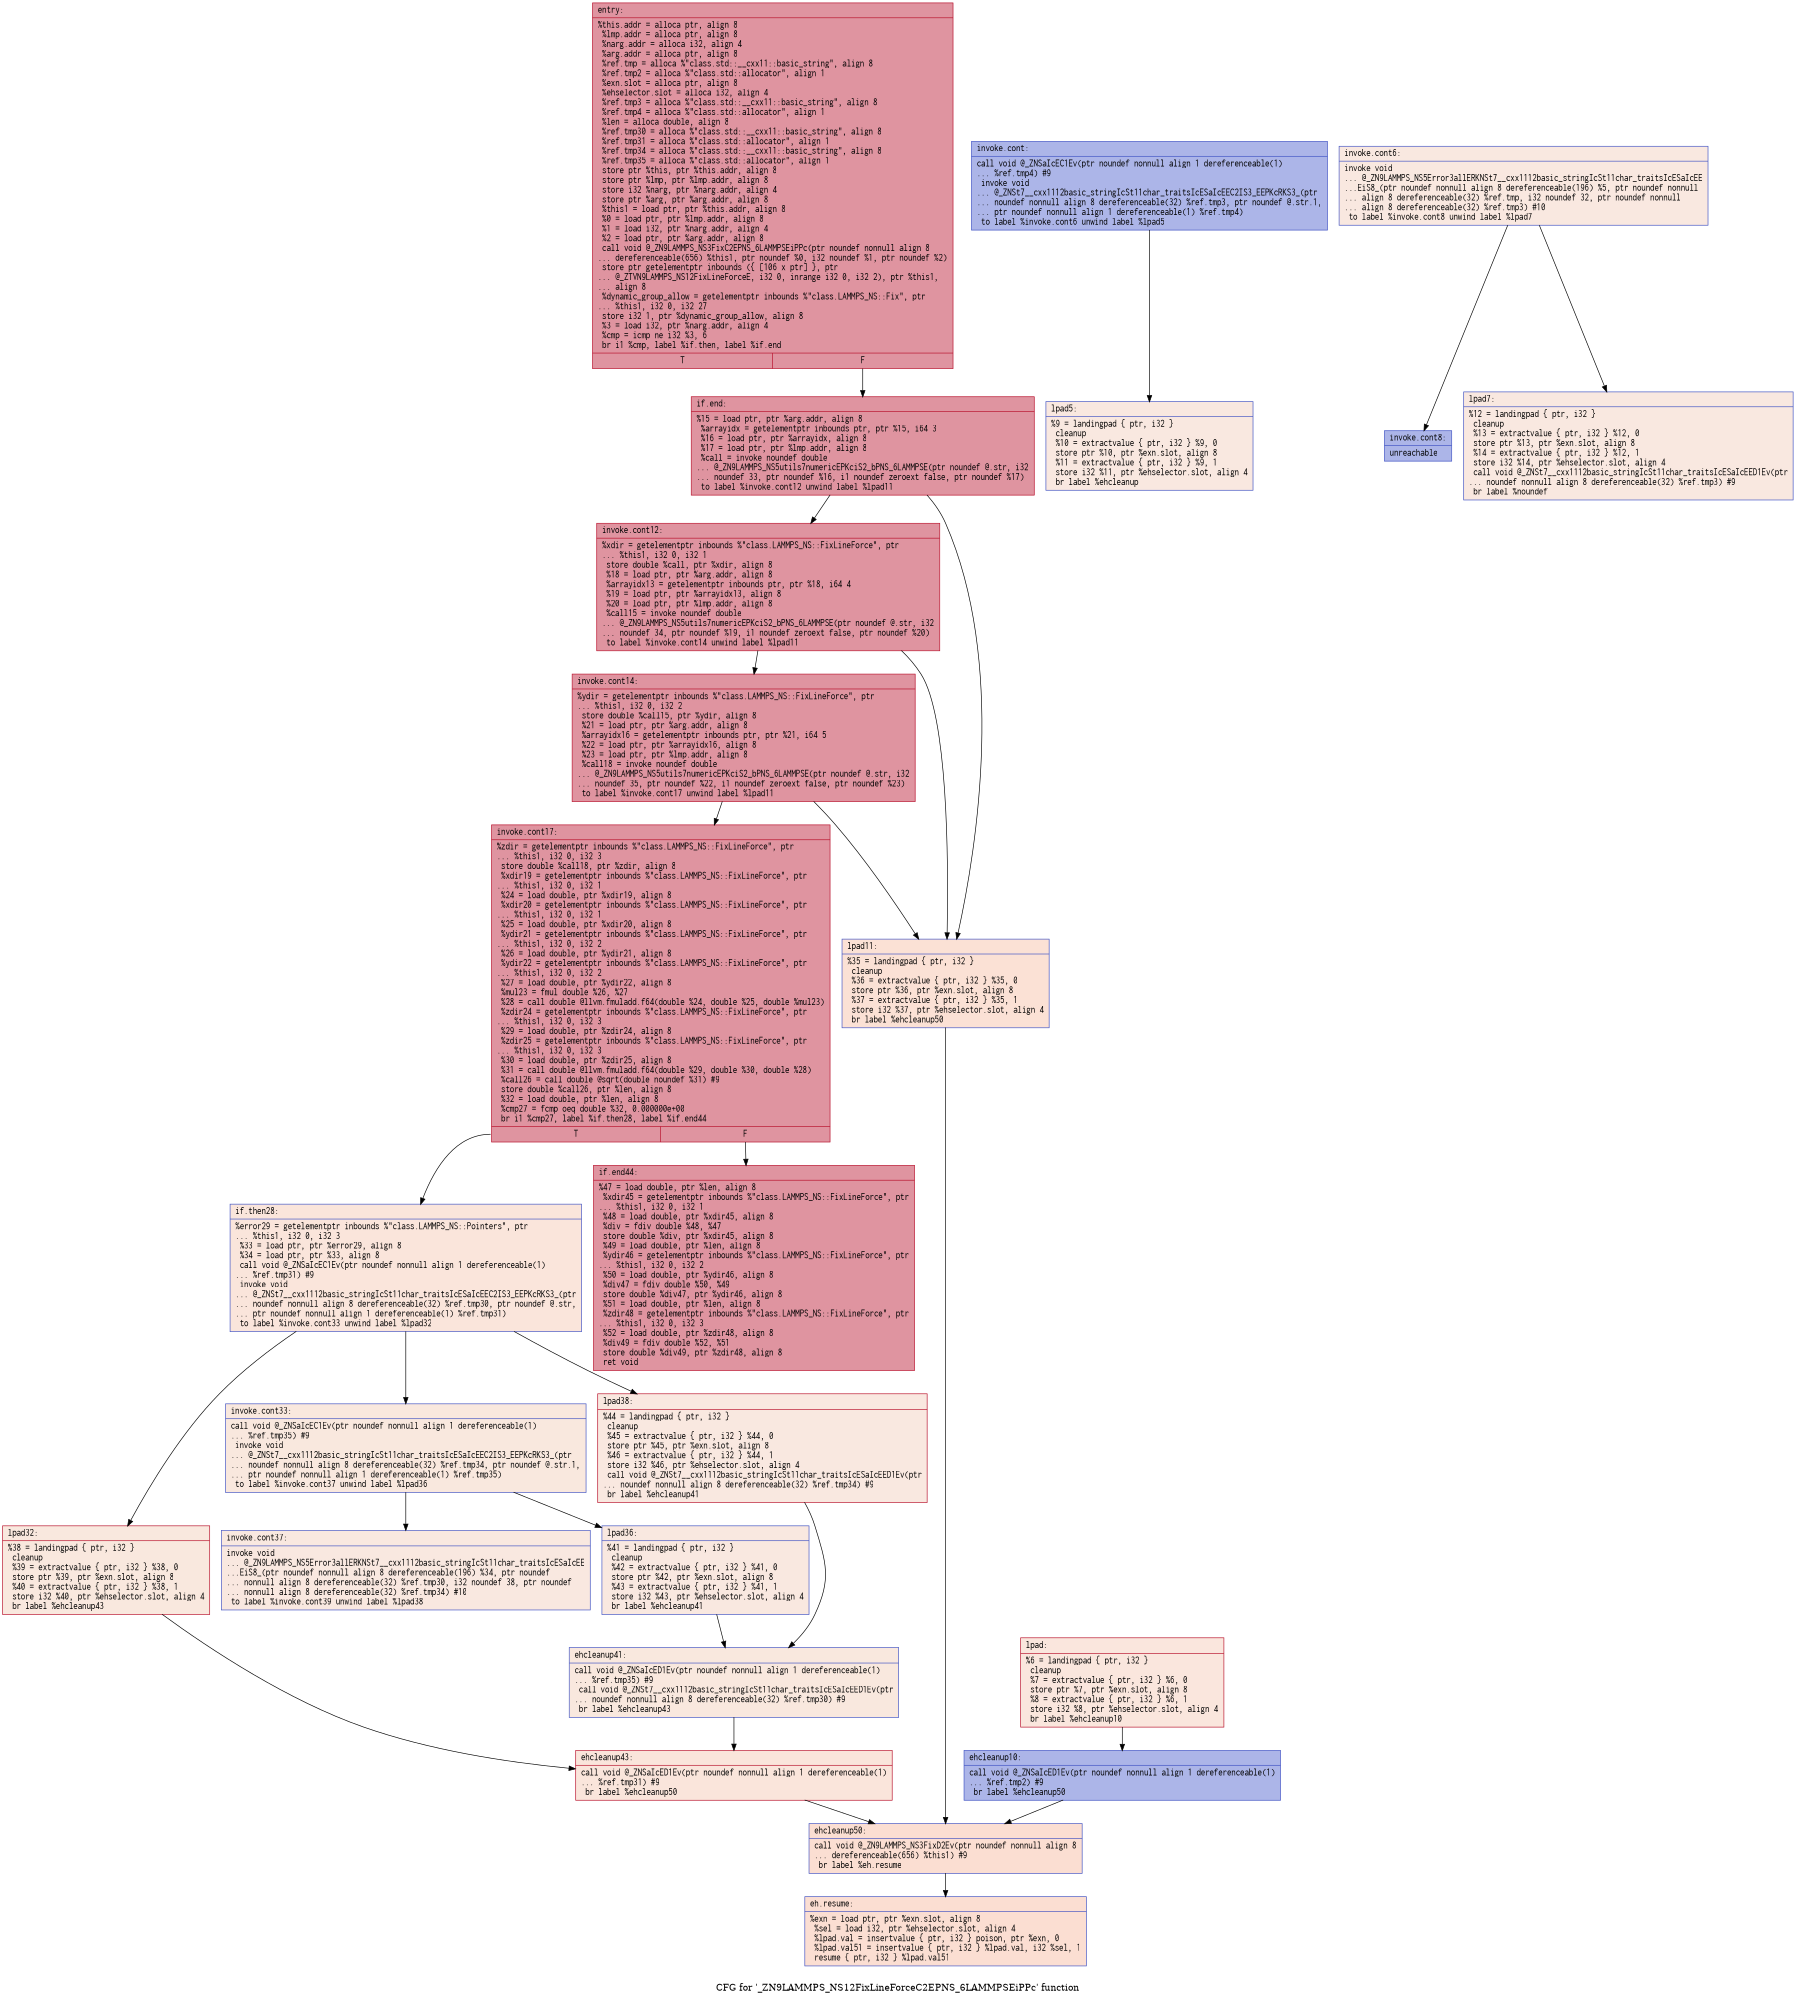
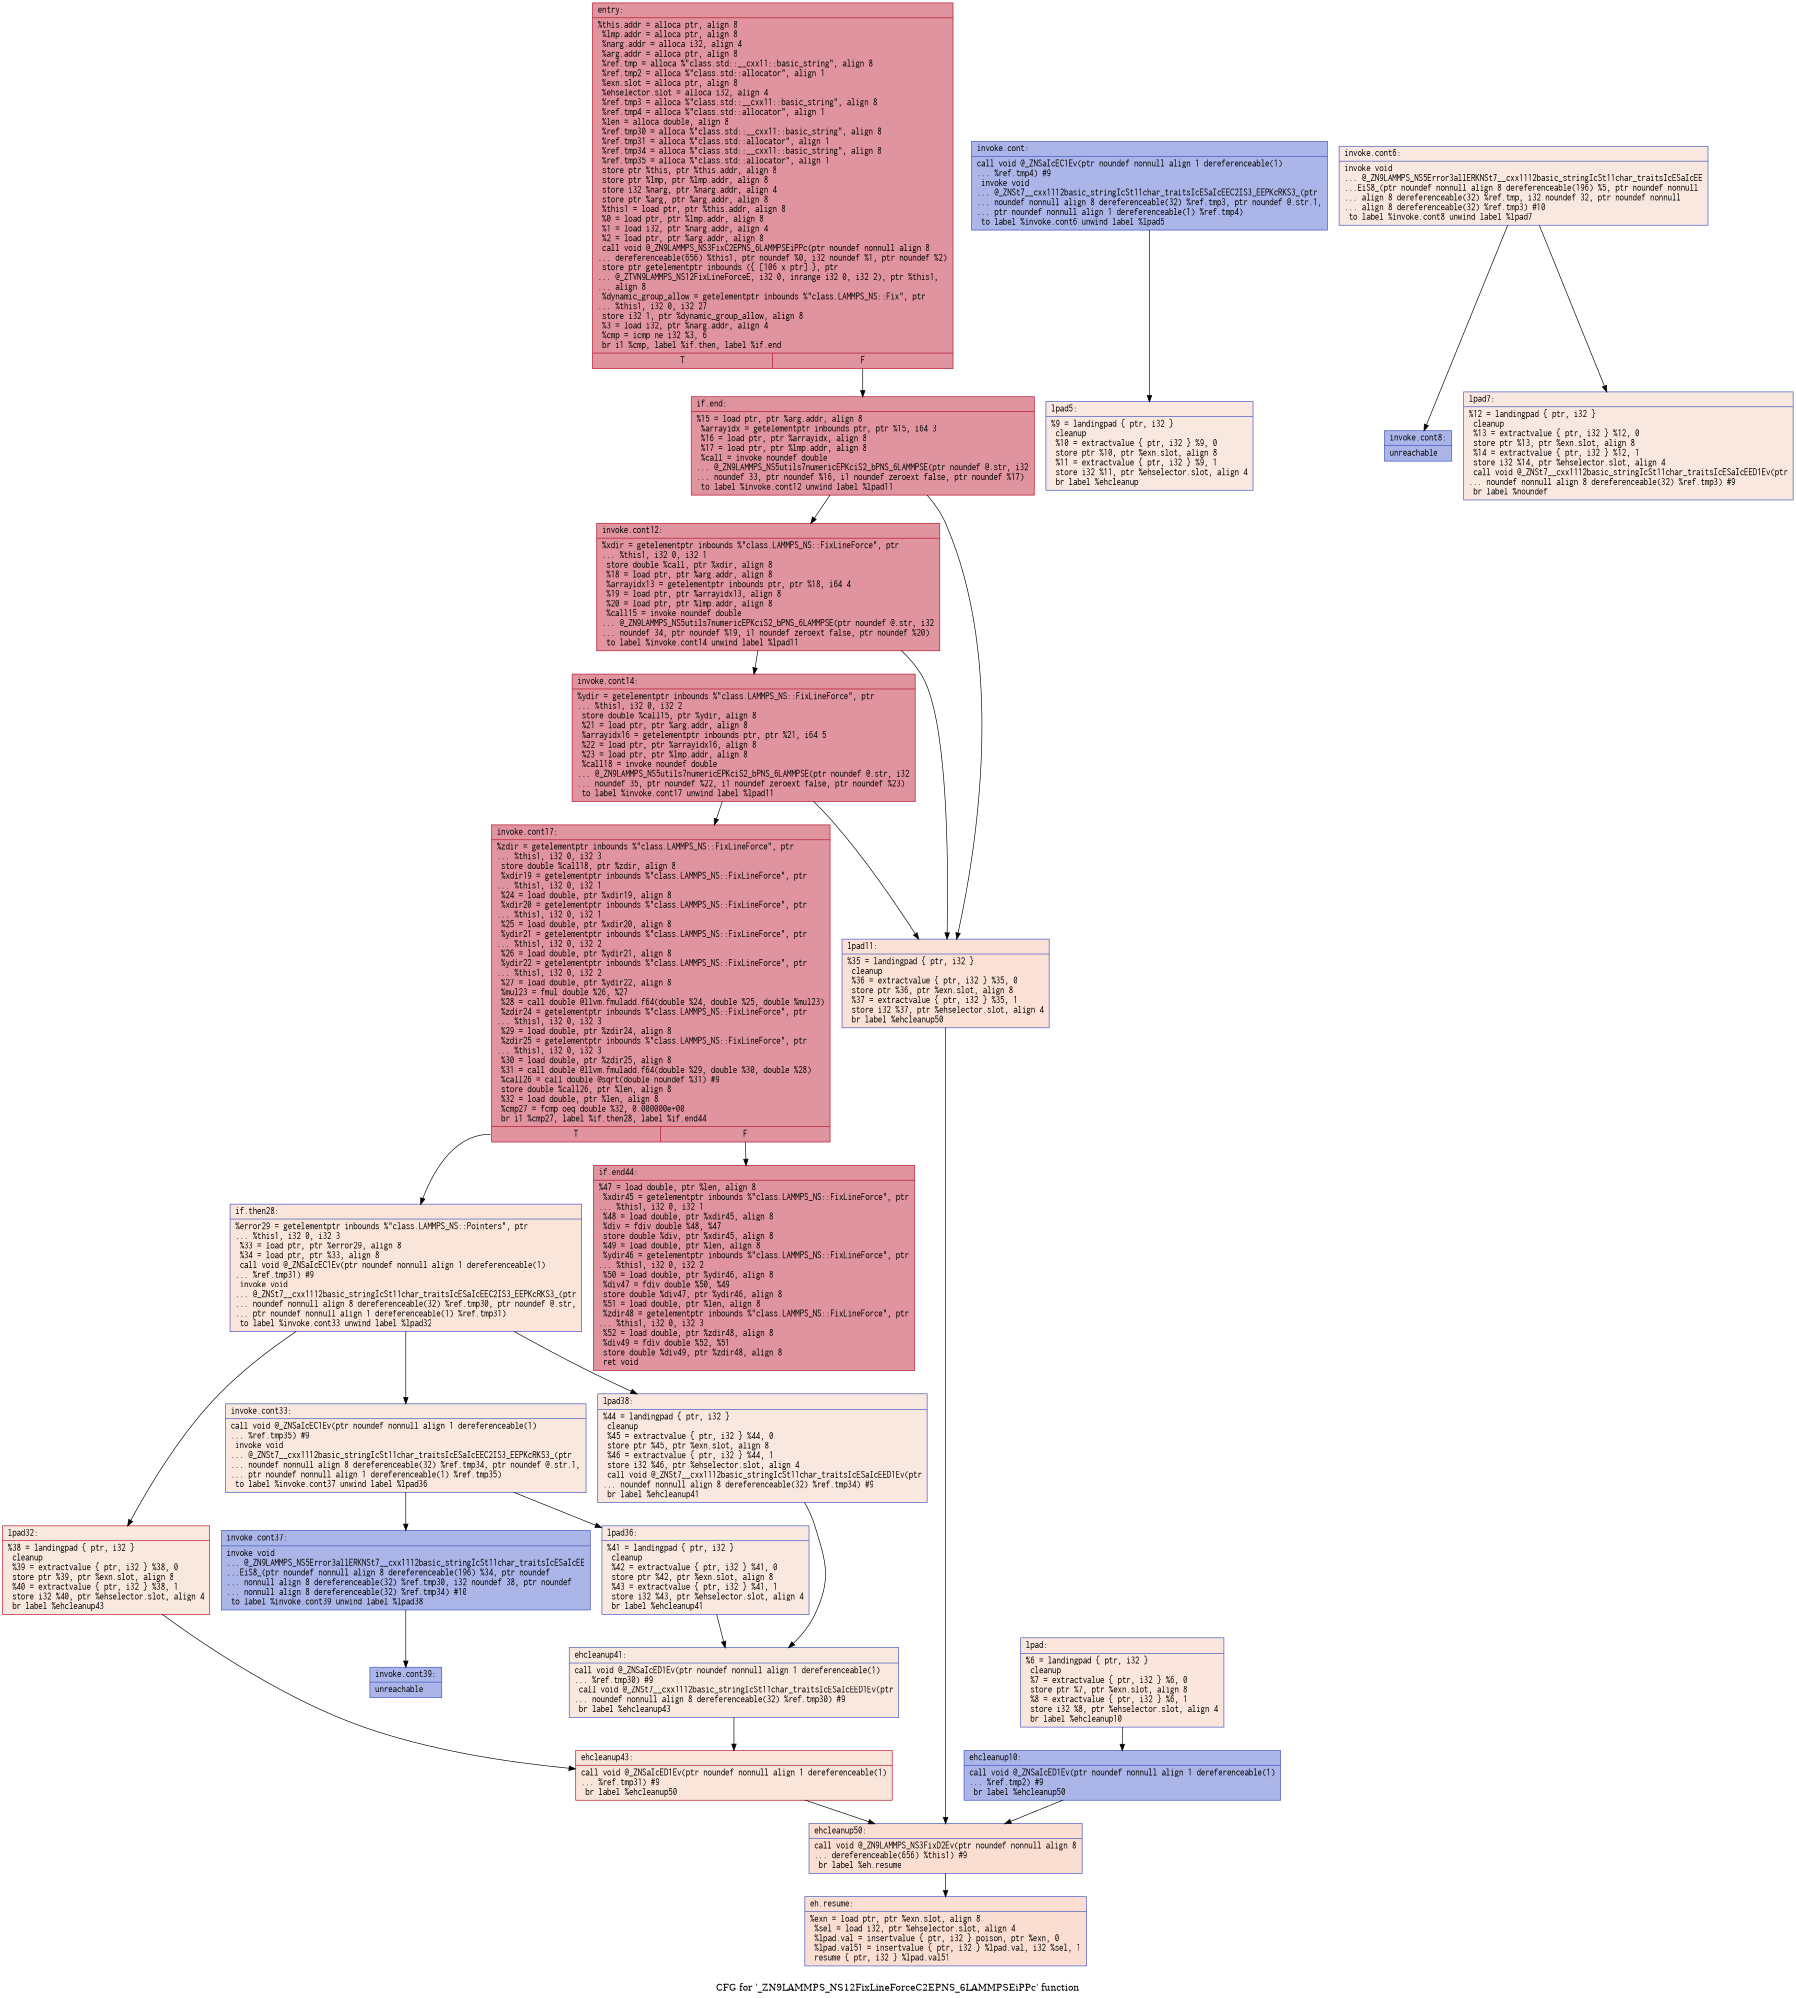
(762, 1448) -> (762, 1448)
(406, 1570) -> (406, 1570)
(614, 1680) -> (614, 1680)
none -> (406, 1682)
(1122, 1682) -> (1122, 1682)
